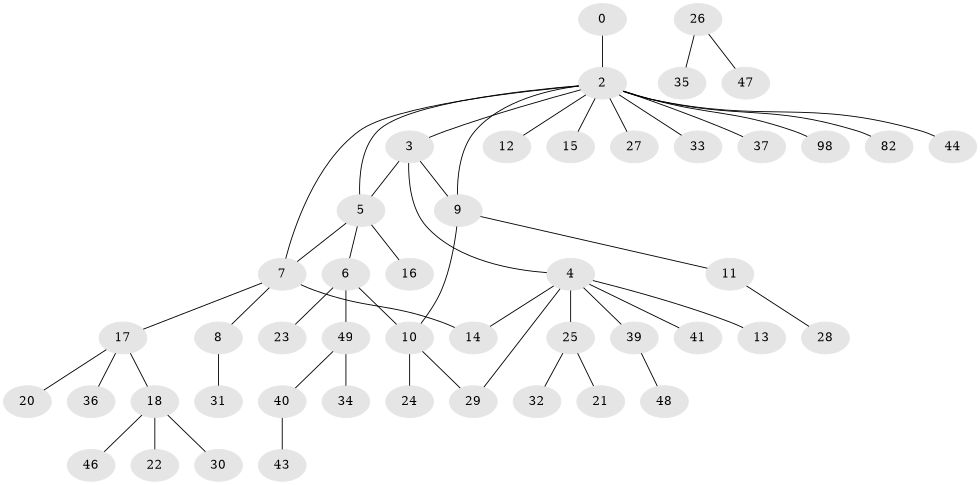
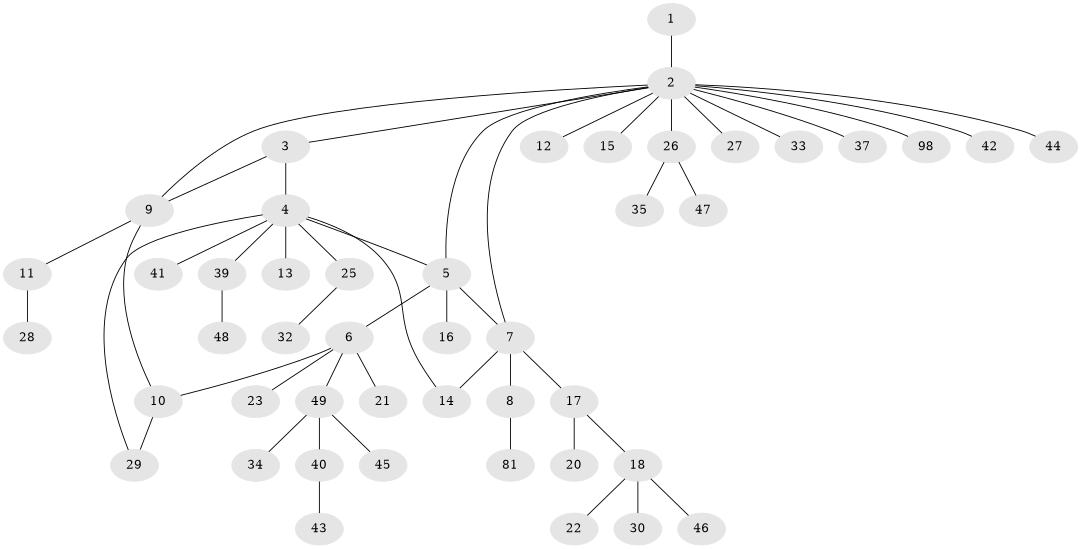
(602, 19) -> (672, 19)
none -> (672, 115)
(889, 147) -> (990, 147)
(385, 179) -> (376, 245)
(586, 370) -> (366, 370)
(91, 402) -> none
(219, 402) -> (510, 465)
(410, 402) -> none
none -> (383, 465)
